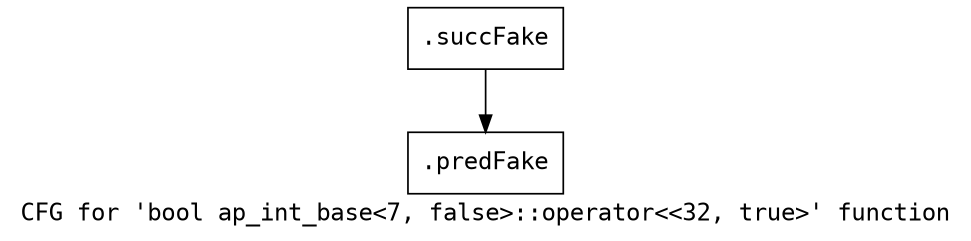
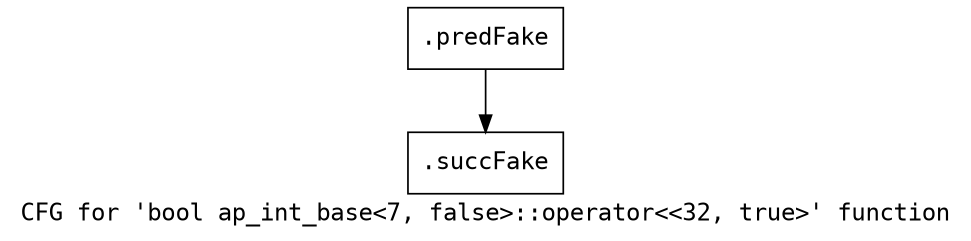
(486, 92) -> (486, 92)
